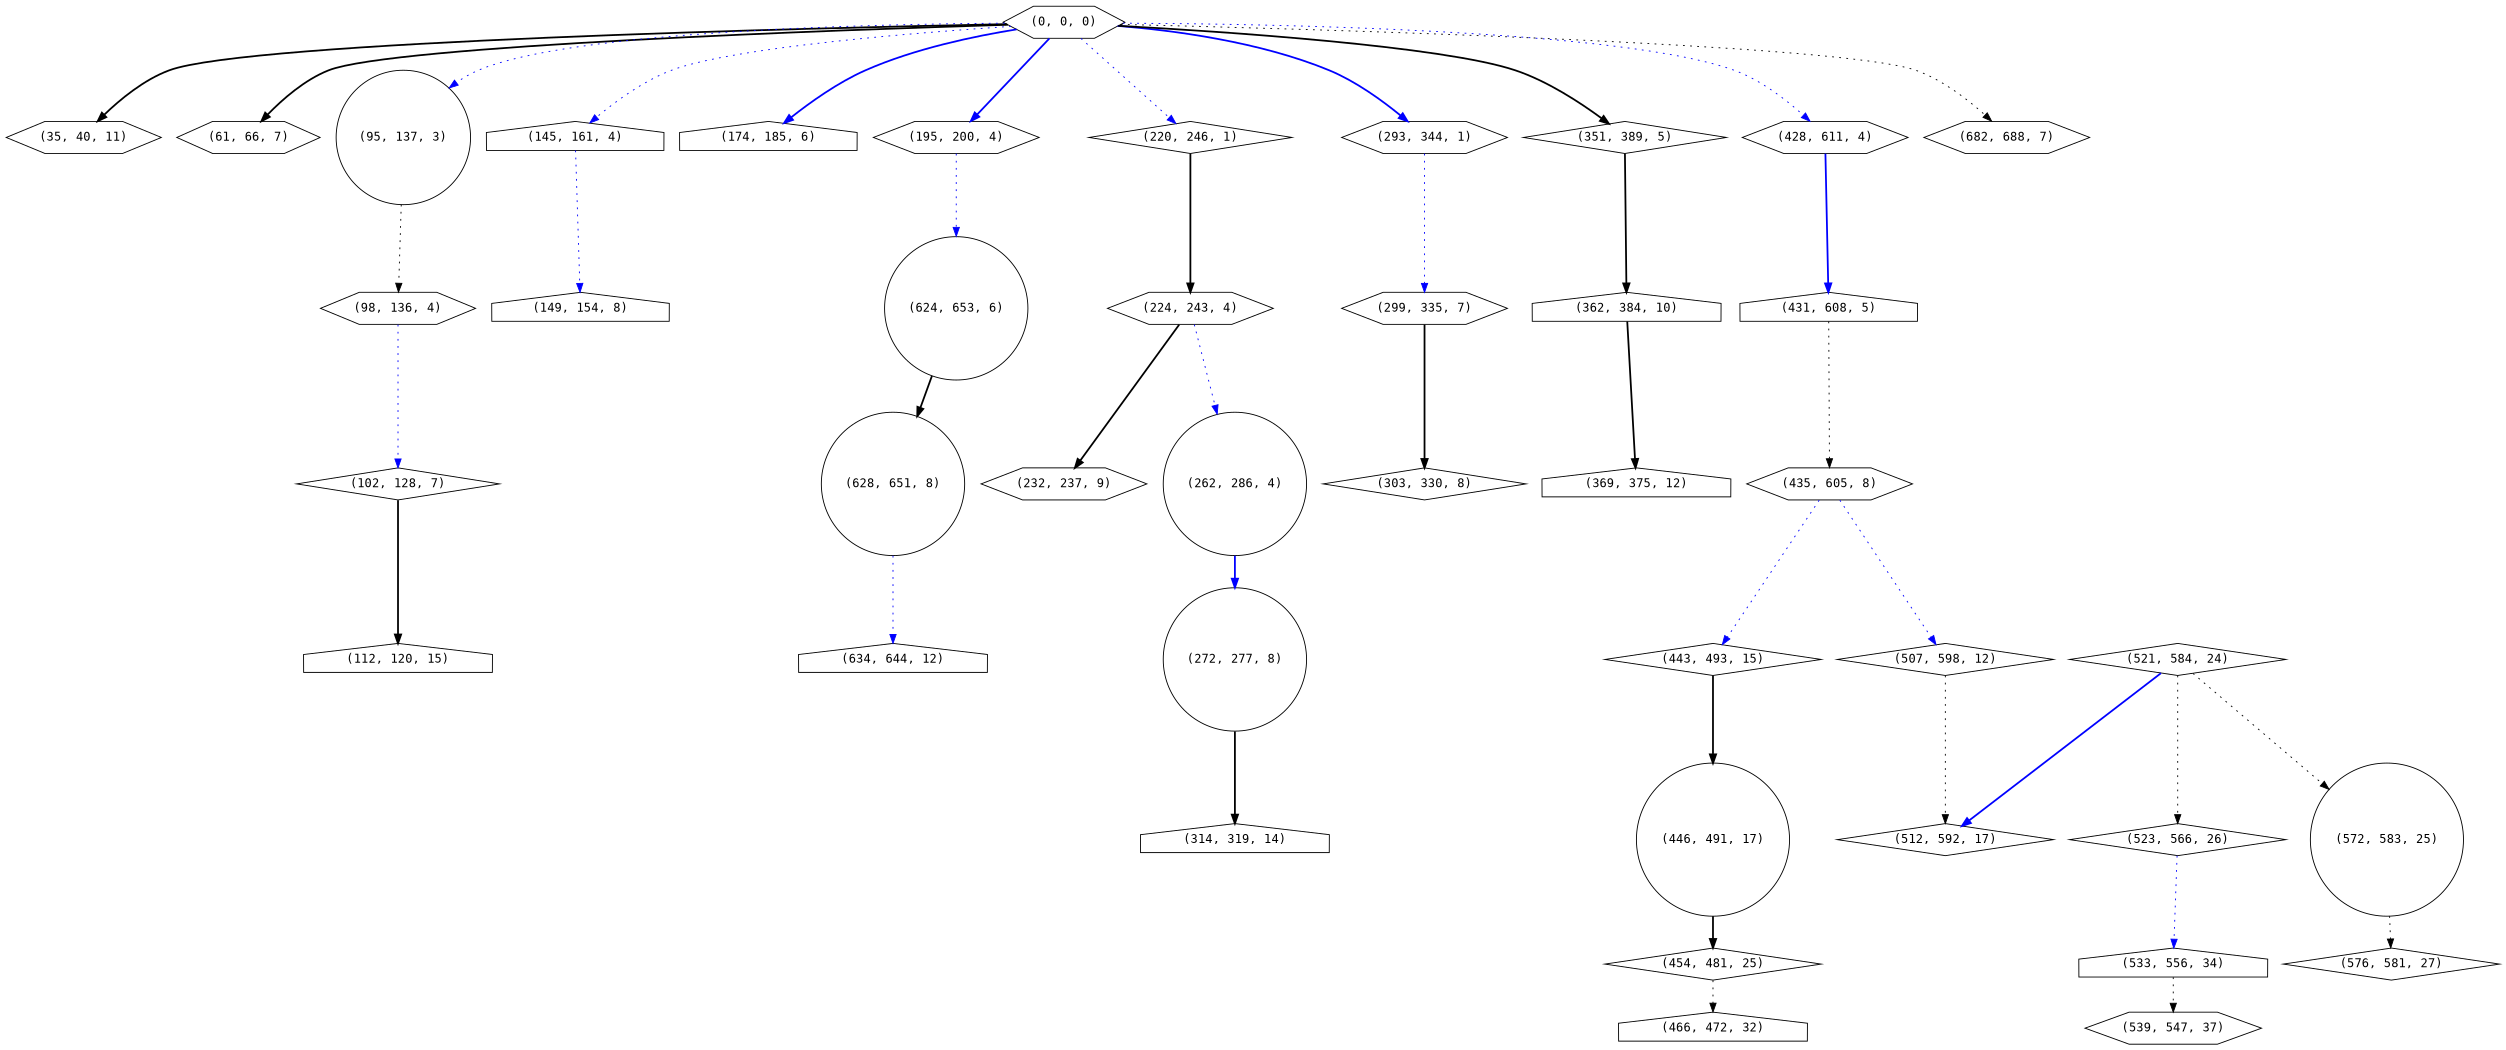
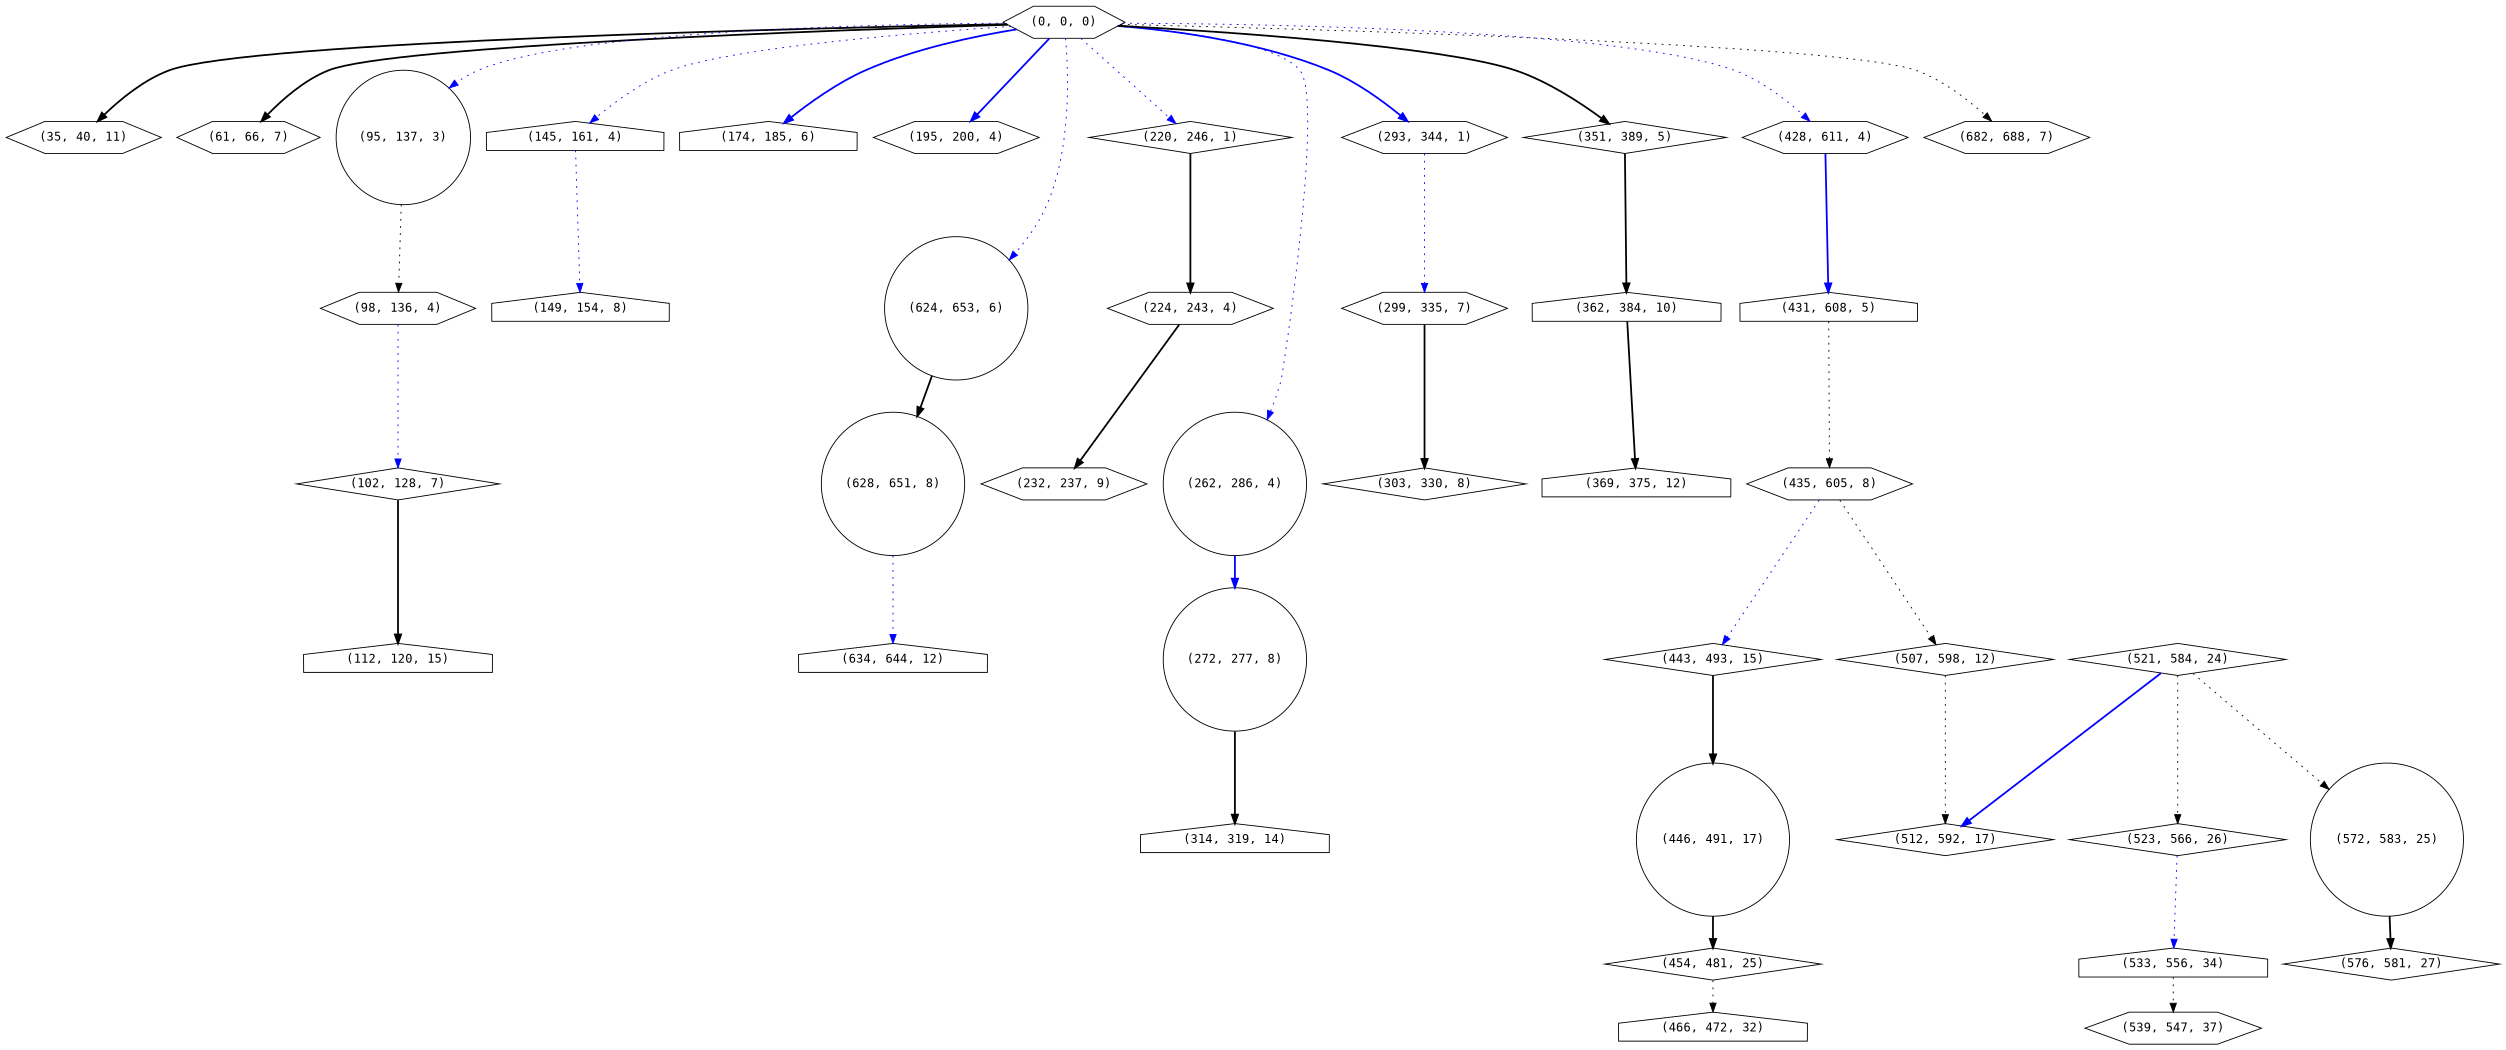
(956, 190) -> (1062, 151)
(1205, 365) -> (1307, 147)
(1885, 569) -> (1885, 569)
(2390, 928) -> (2390, 928)
